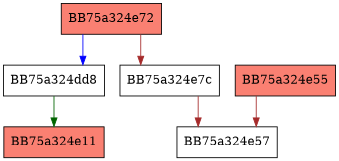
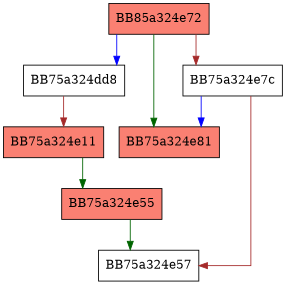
(111, 19) -> (159, 19)
(54, 107) -> (64, 107)
(256, 107) -> (130, 230)
none -> (169, 142)
none -> (83, 169)
